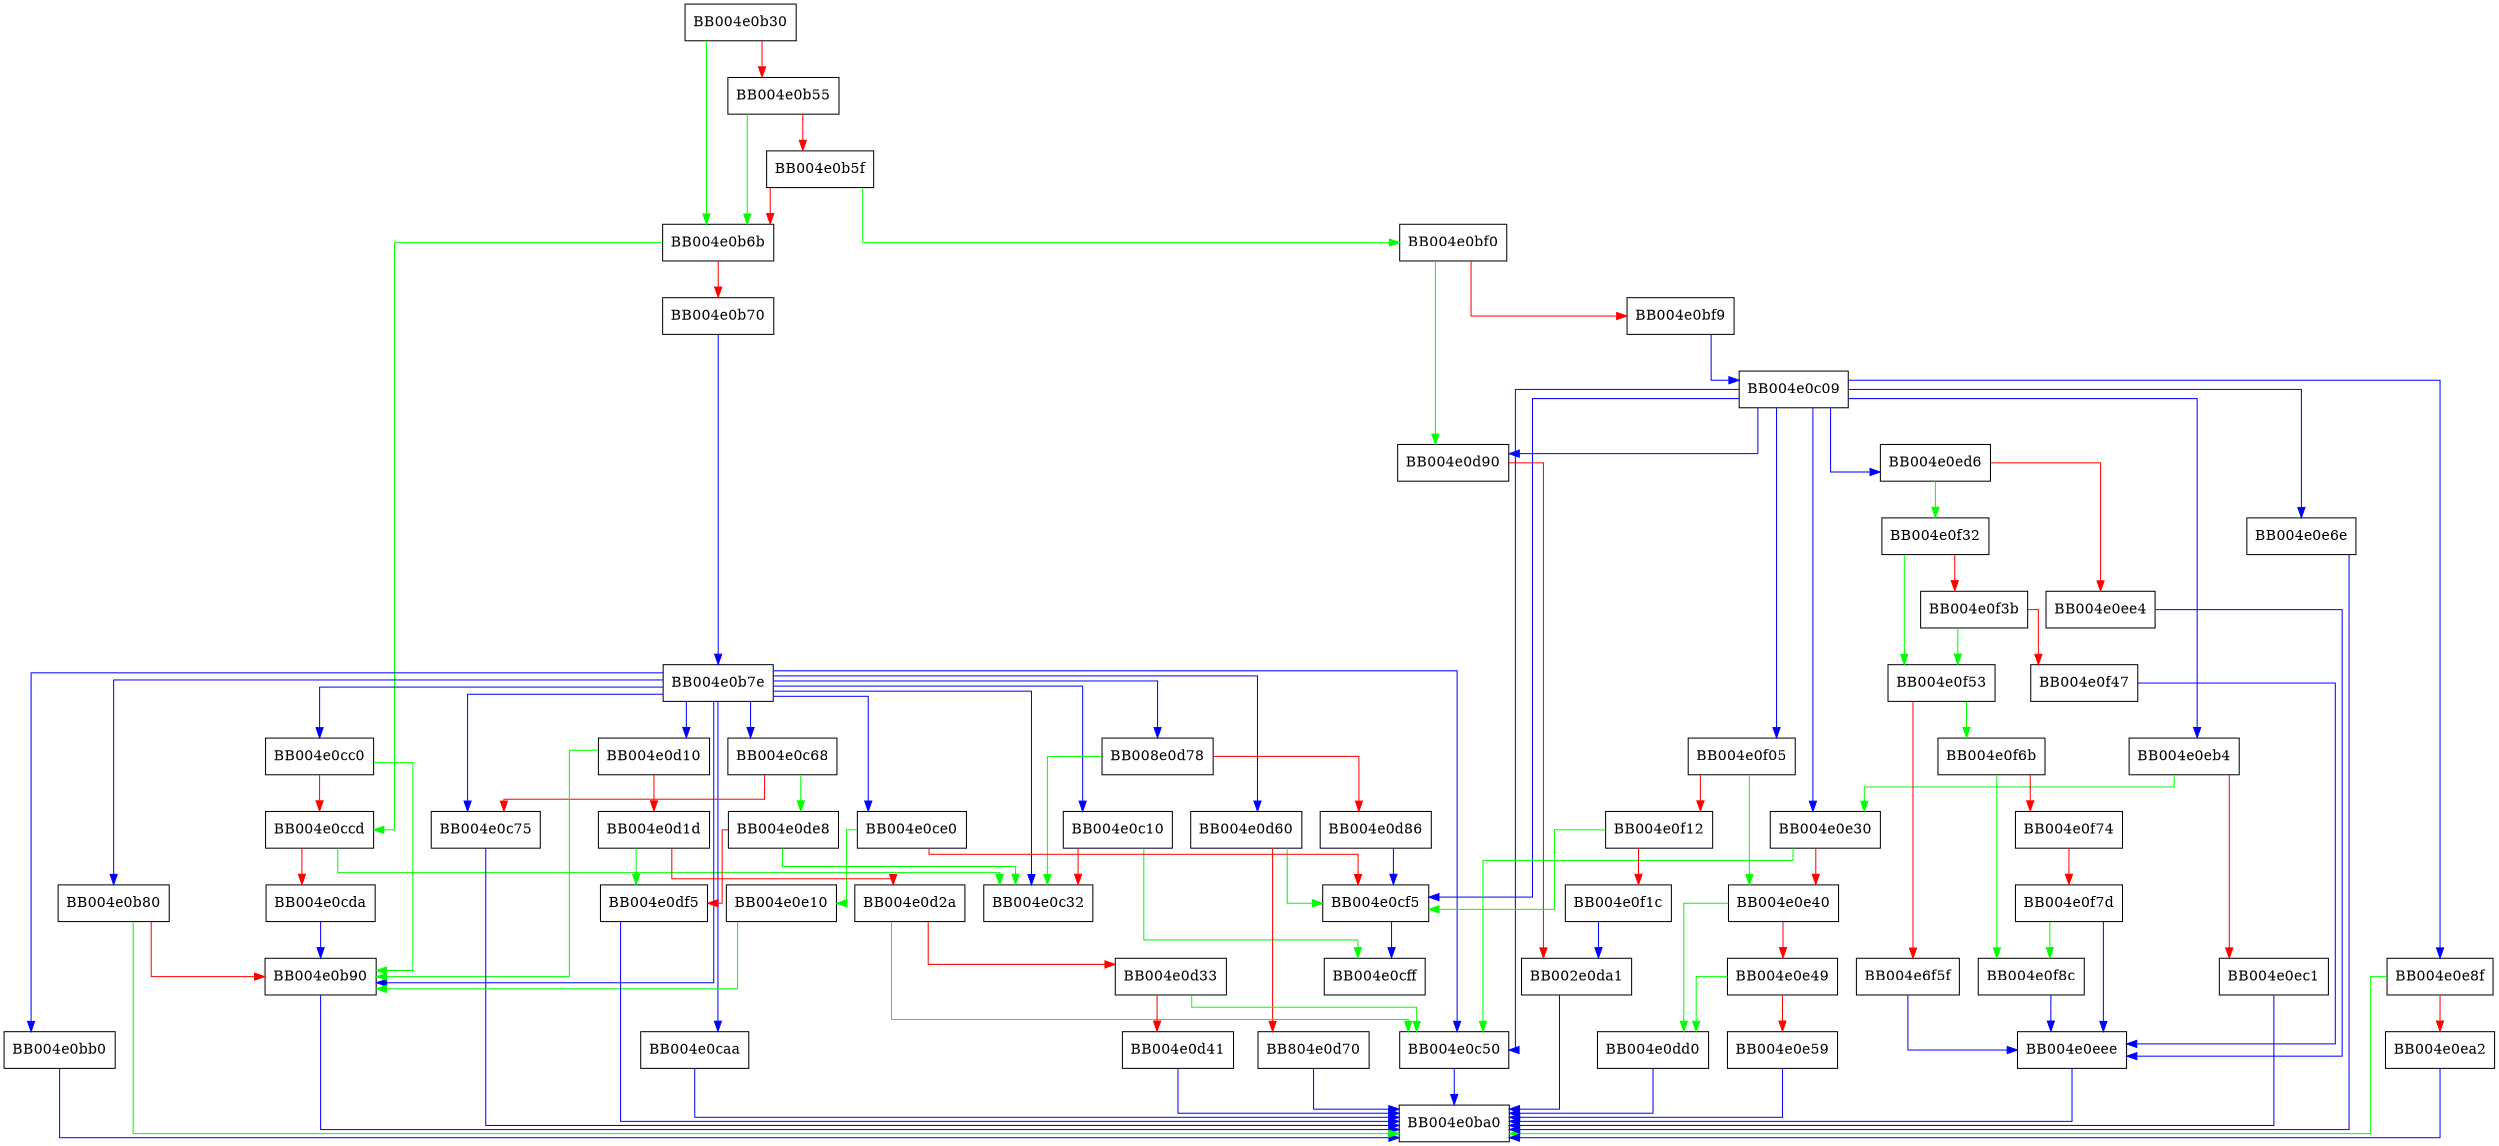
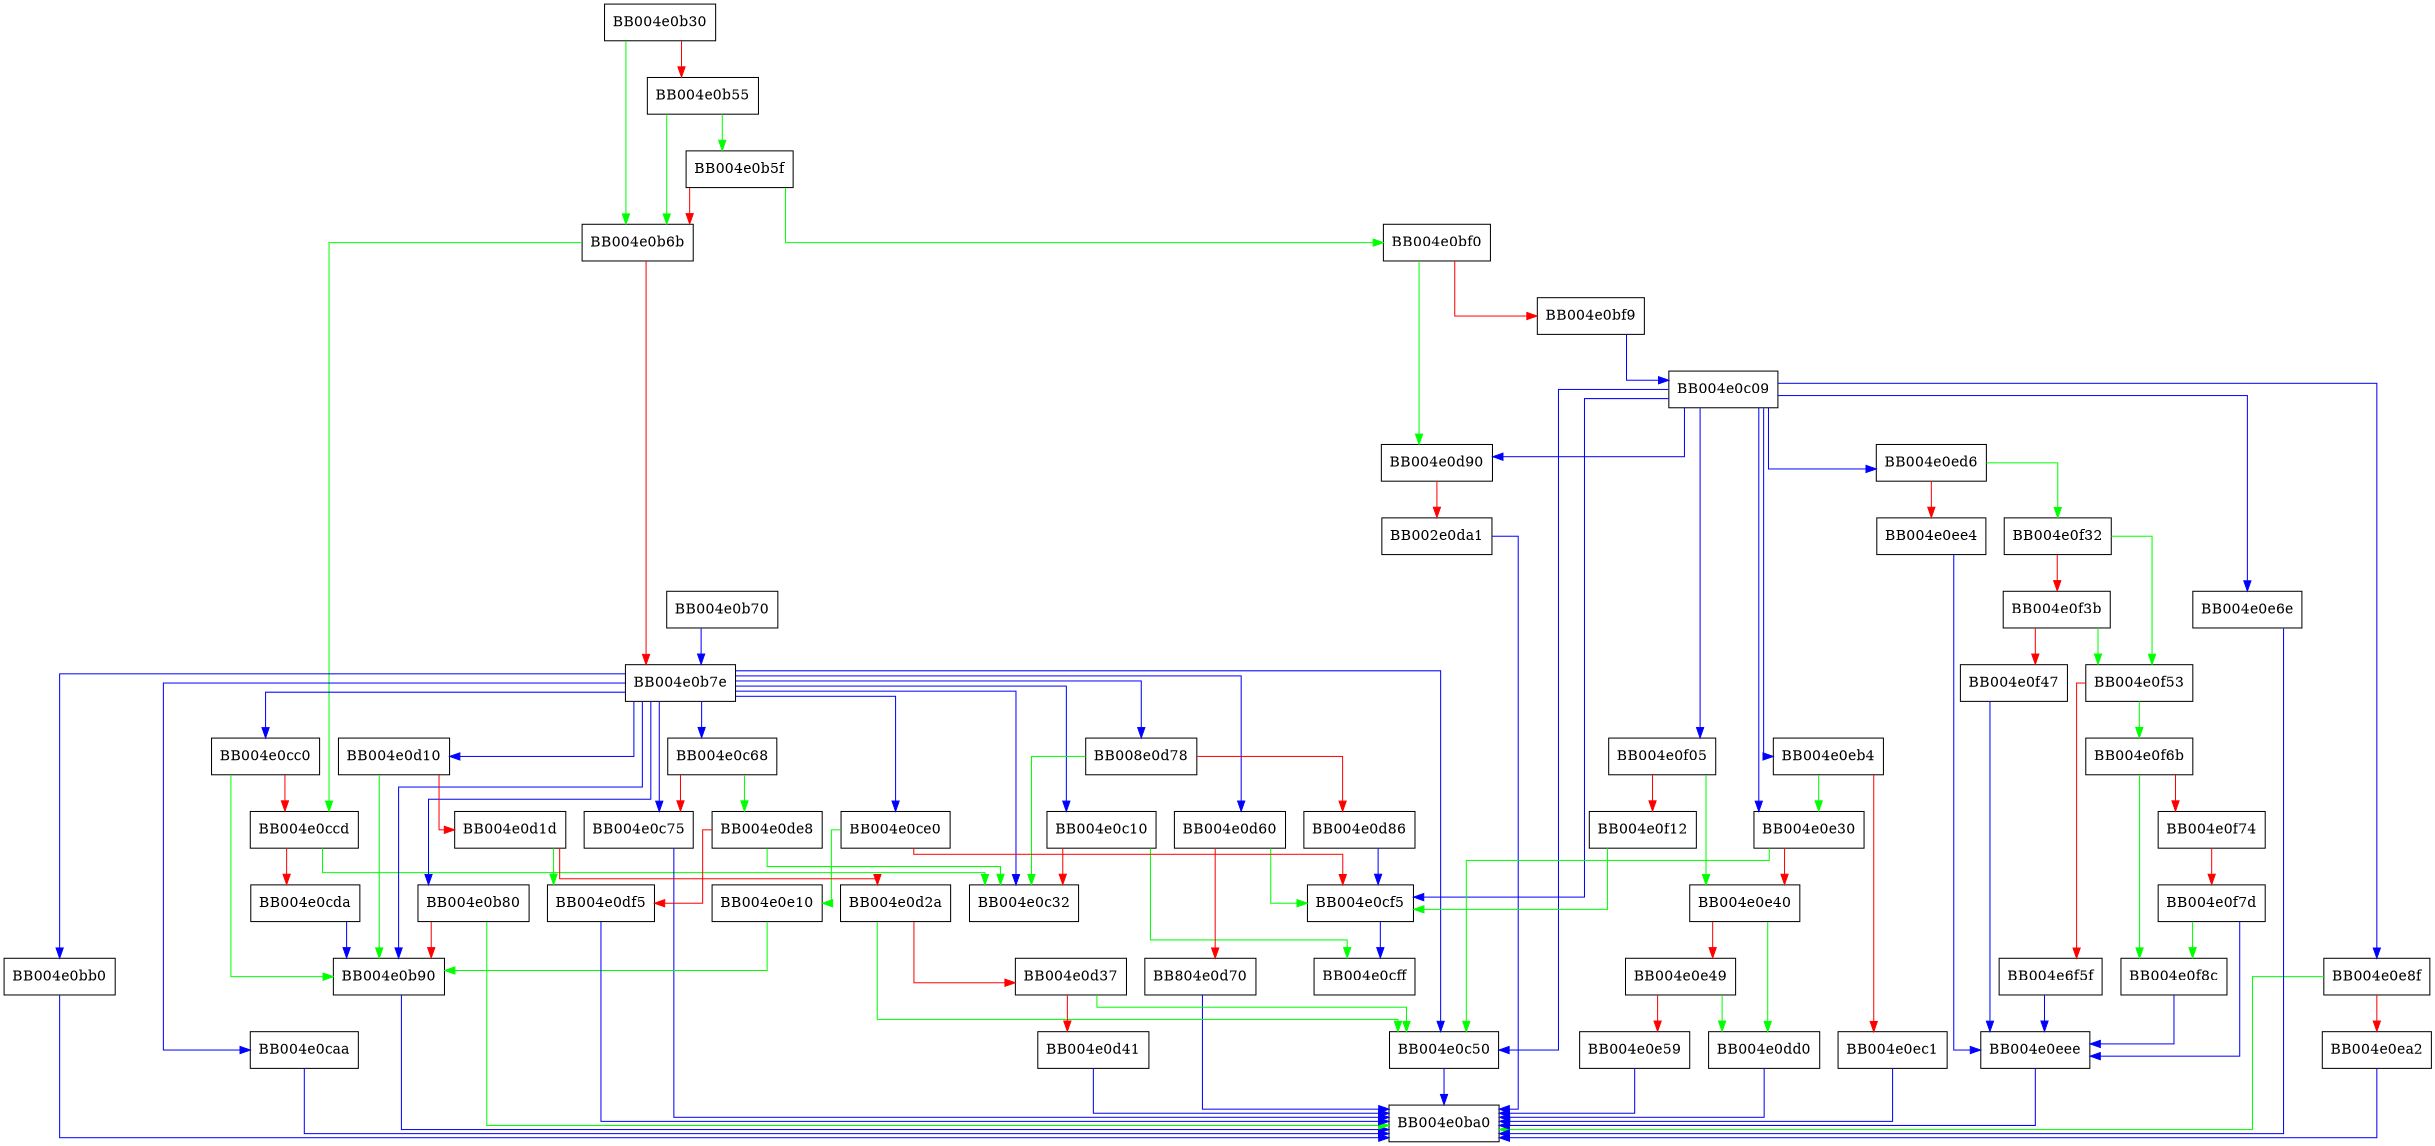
(803, 127) -> (722, 127)
(718, 274) -> (646, 458)
(1618, 903) -> none
(1171, 977) -> (1071, 977)
